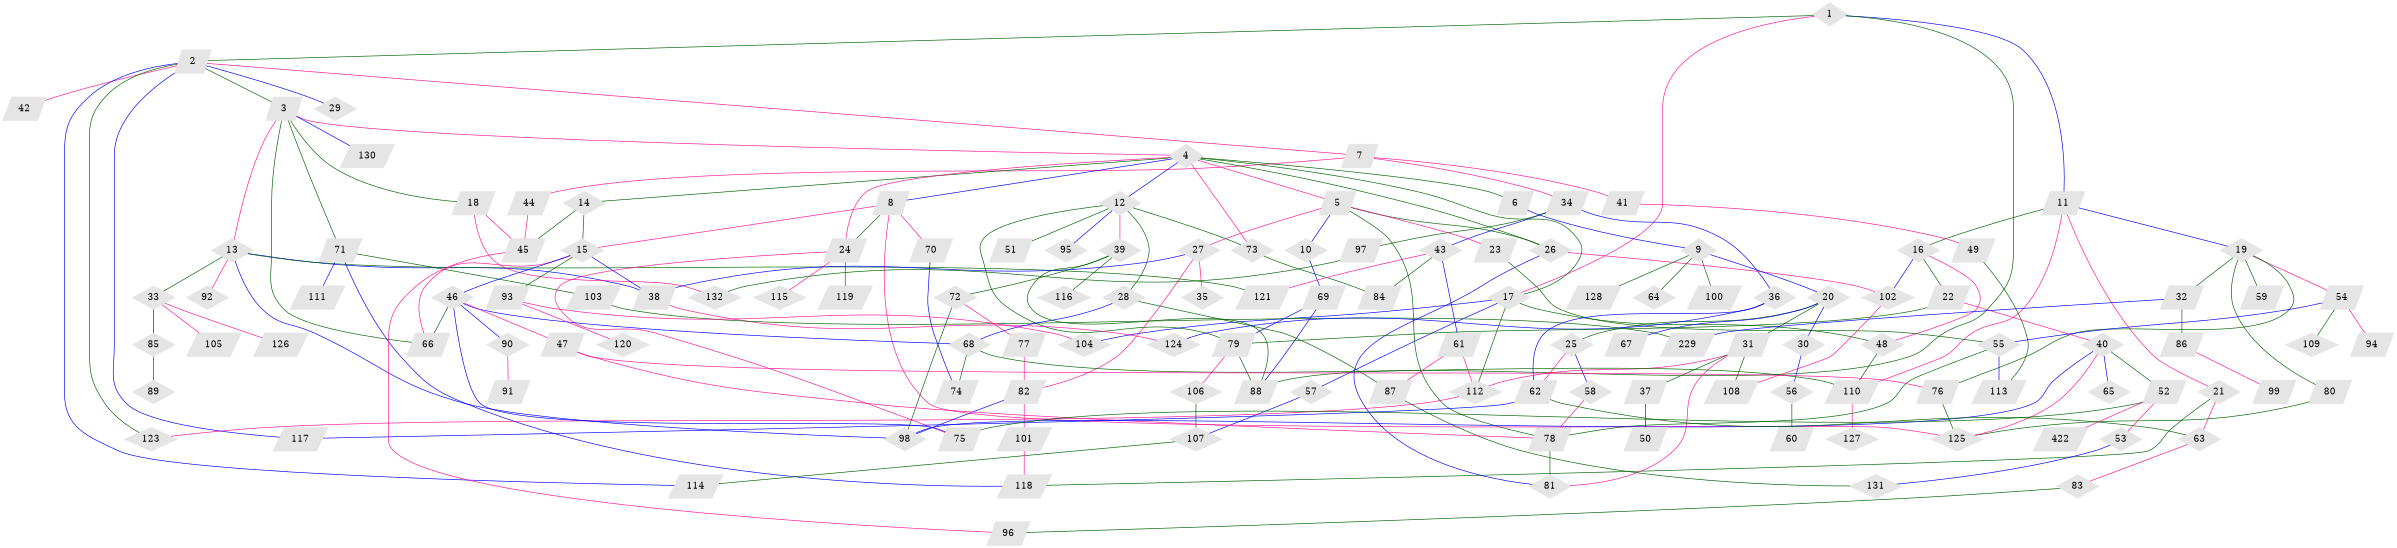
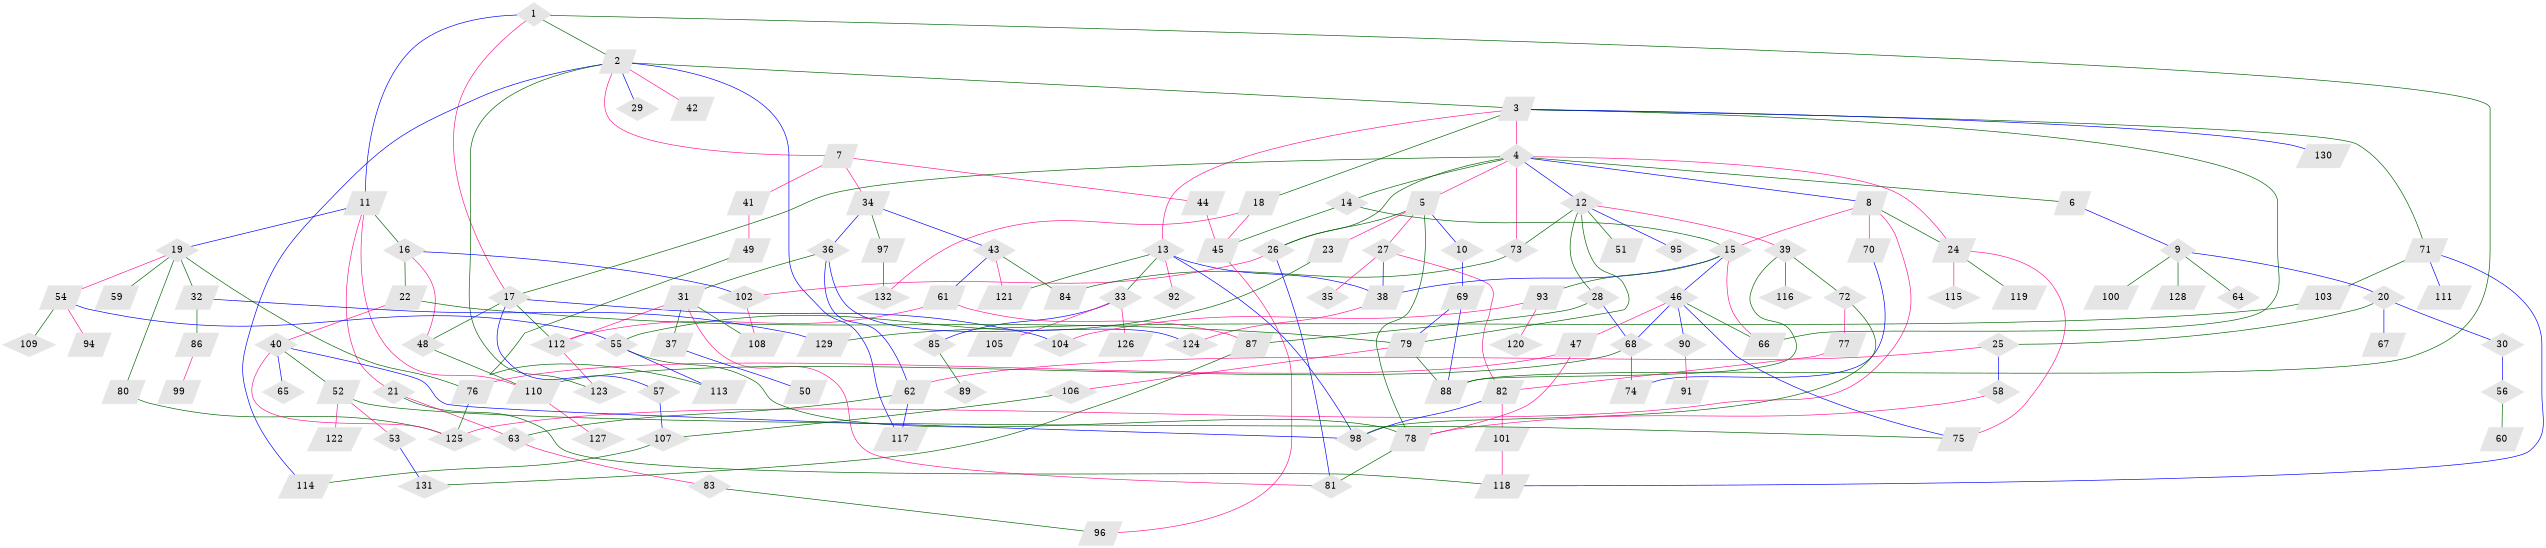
(1793, 319) -> (760, 271)
(1688, 345) -> (824, 345)
(2061, 439) -> (335, 439)
